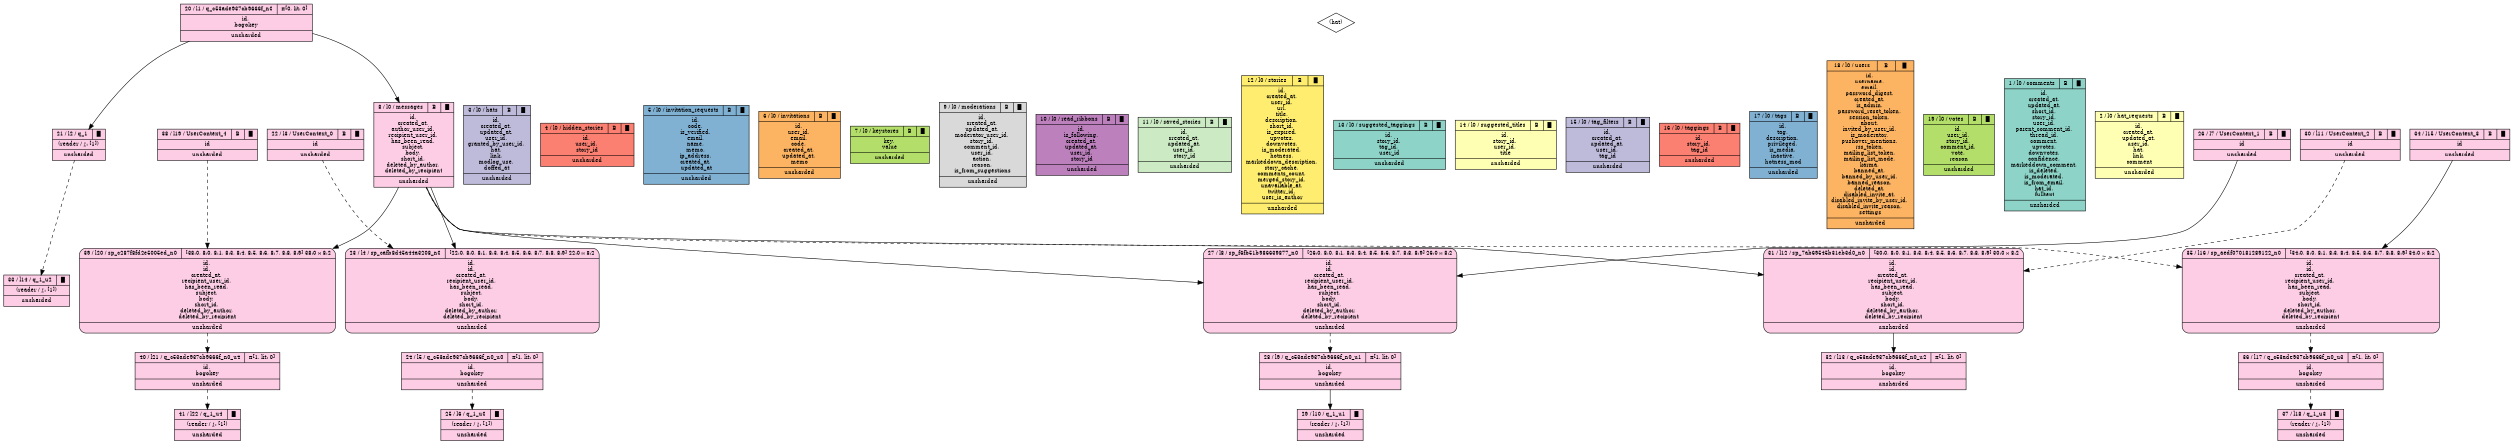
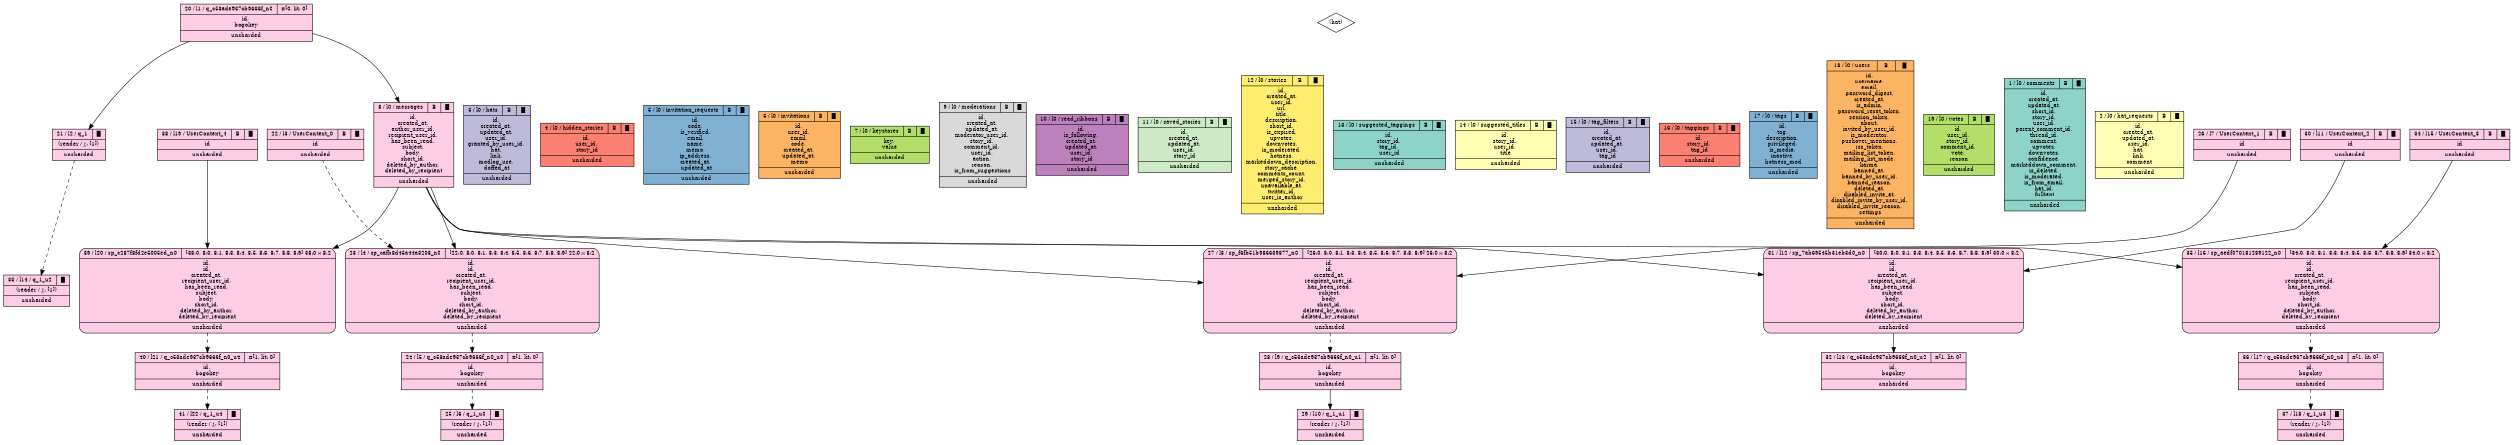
(207, 202) -> (207, 202)
(2205, 244) -> (2205, 244)
(1513, 247) -> (1513, 247)
none -> (472, 340)
